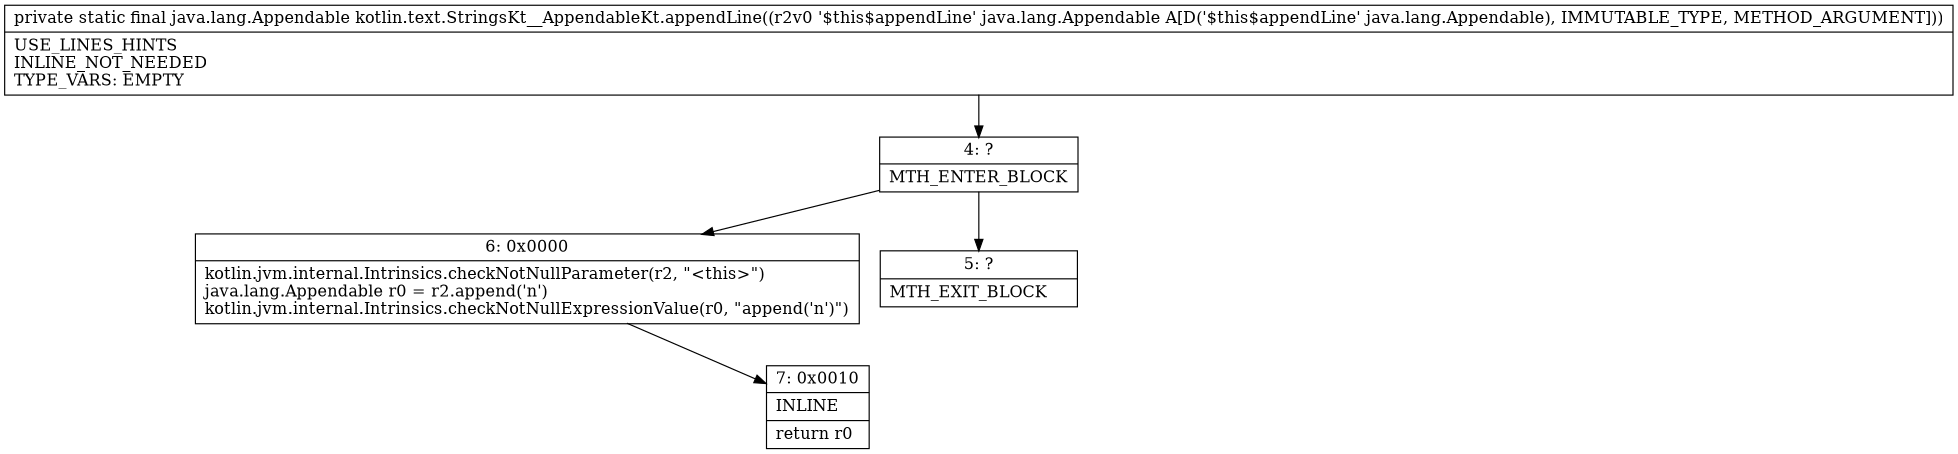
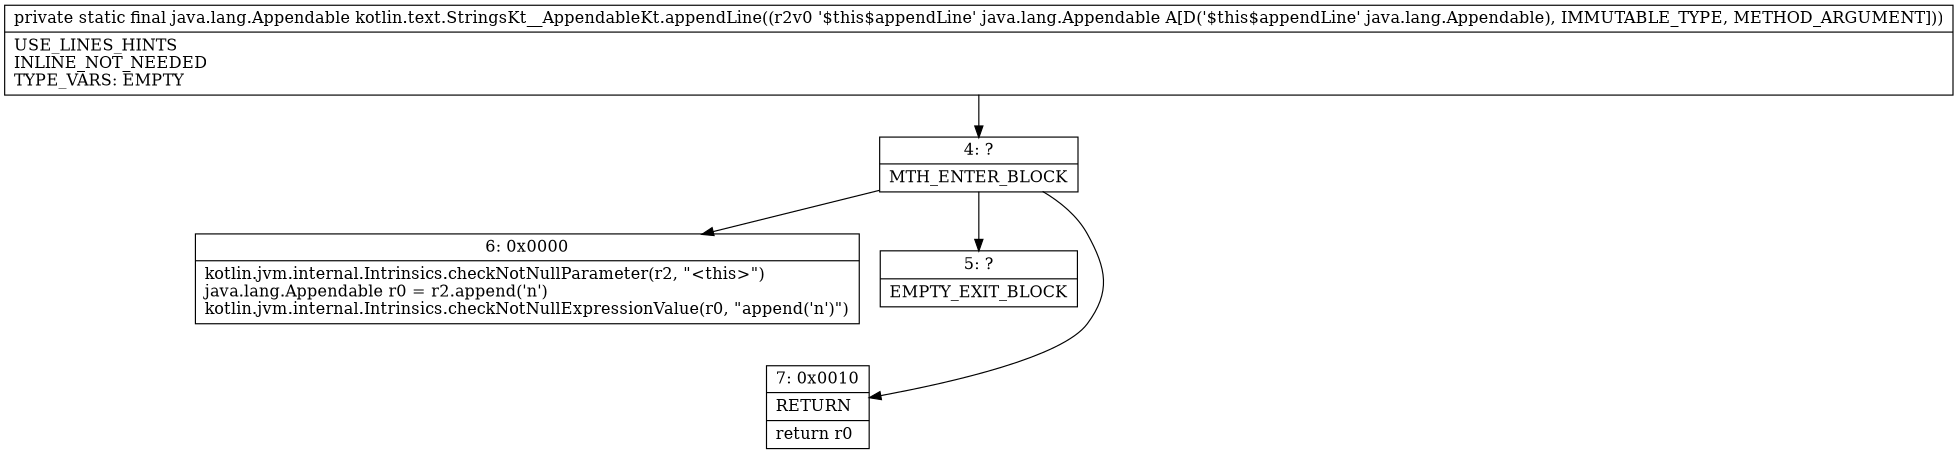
(969, 292) -> (979, 292)
(691, 351) -> (1063, 343)
(808, 406) -> (814, 406)
